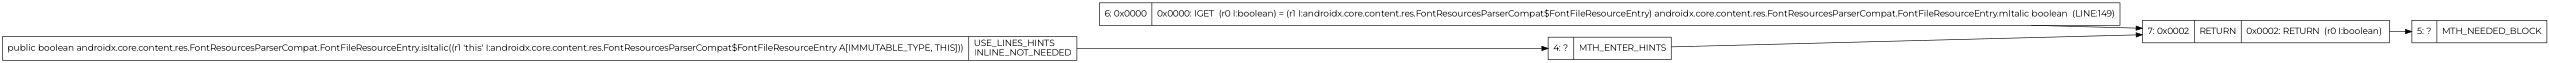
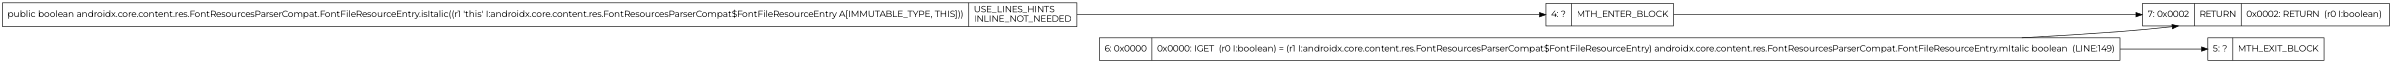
(2492, 31) -> (2278, 49)
(2397, 32) -> (2161, 49)
(1622, 48) -> (1622, 14)
